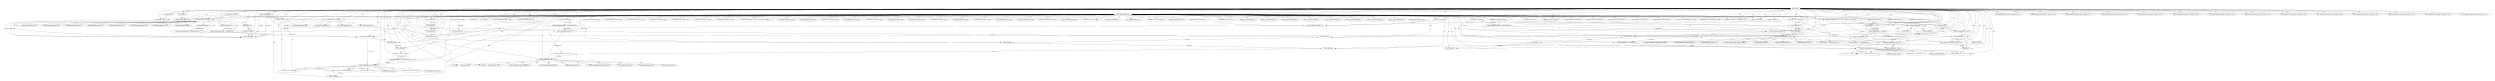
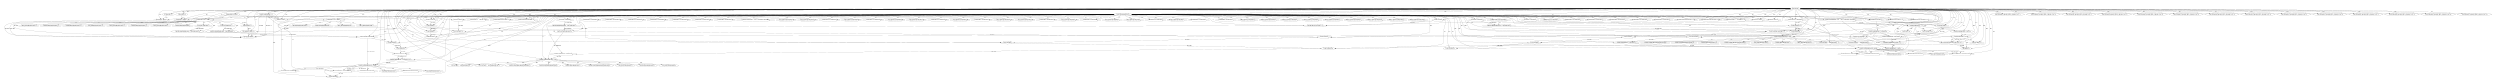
(1869, 26) -> none
